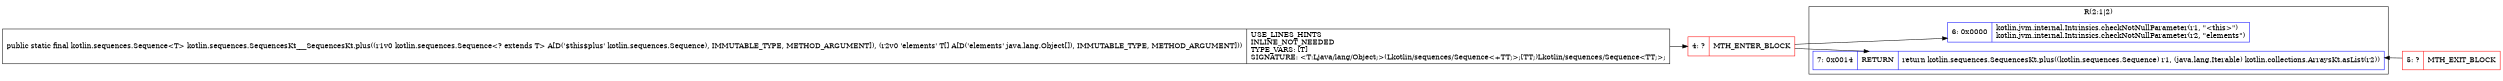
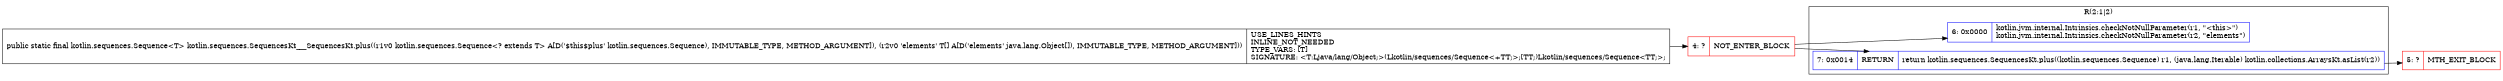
(1752, 46) -> (1752, 46)
(2396, 58) -> (2391, 63)
